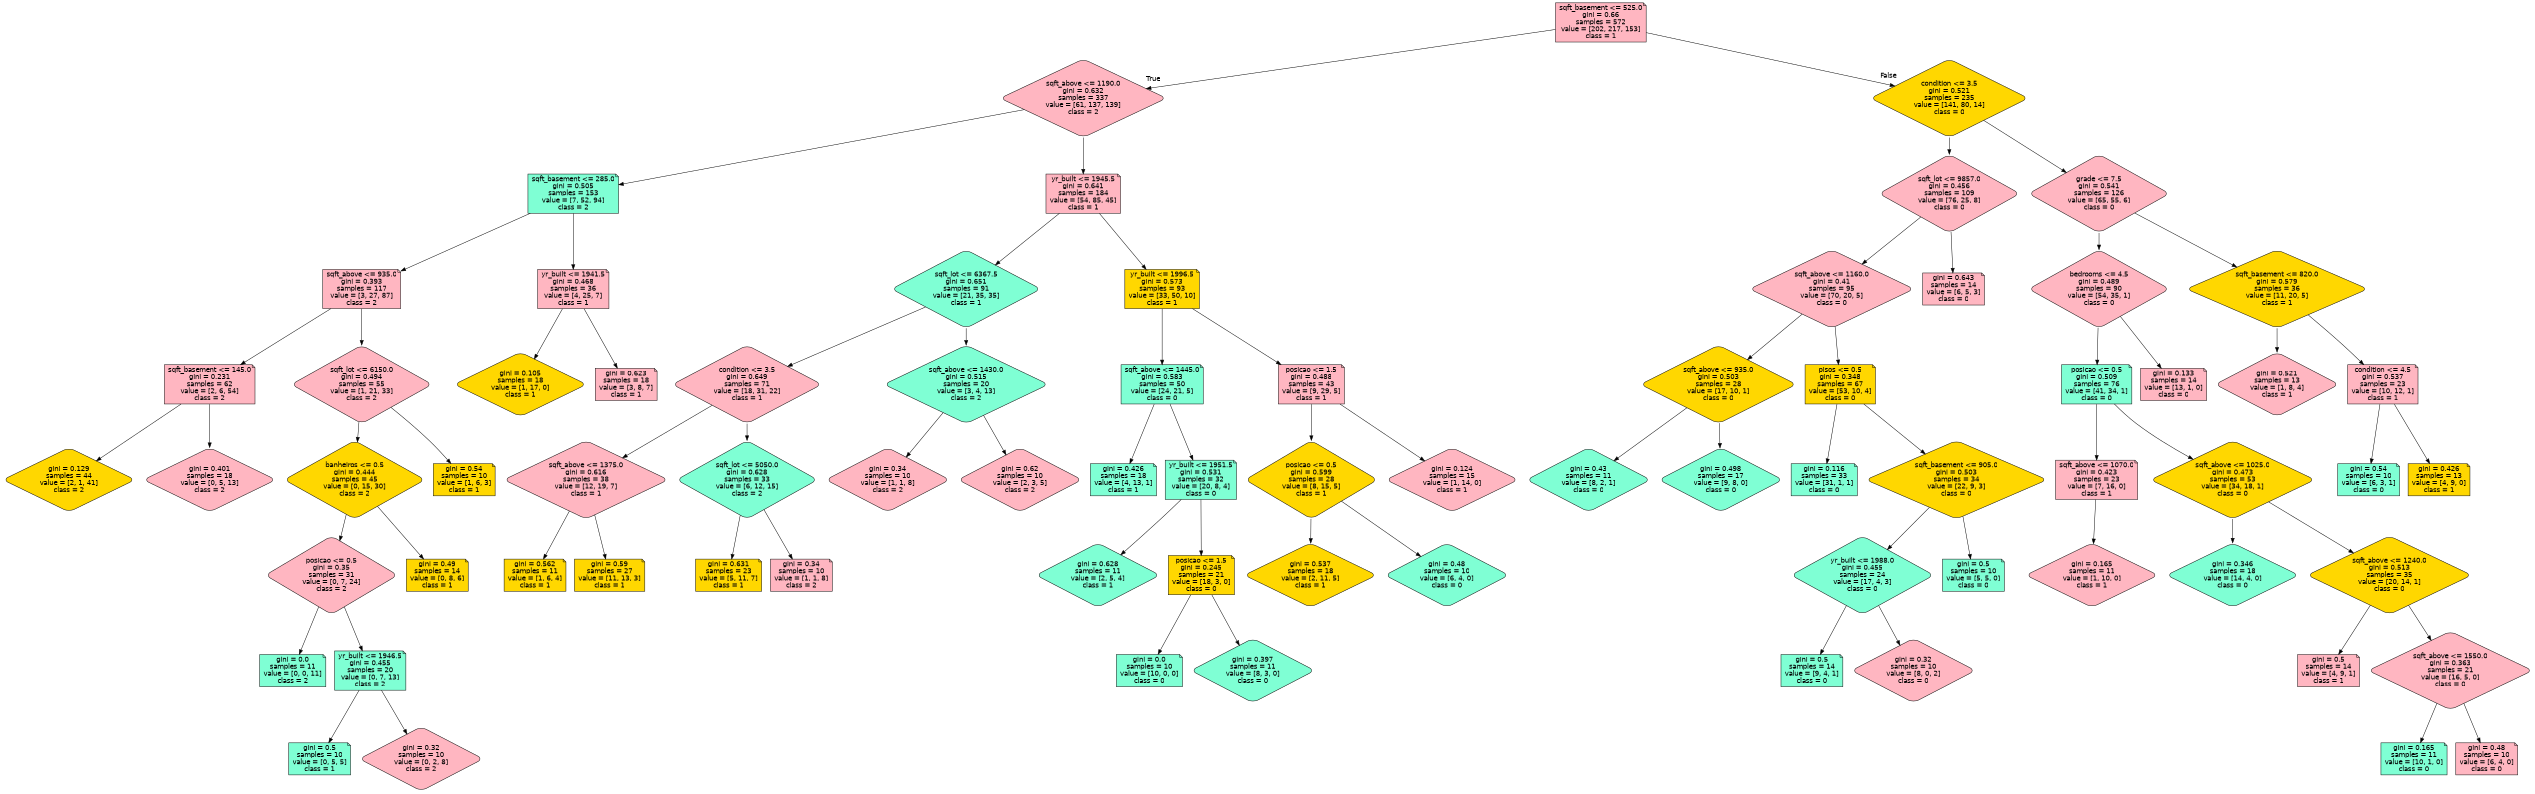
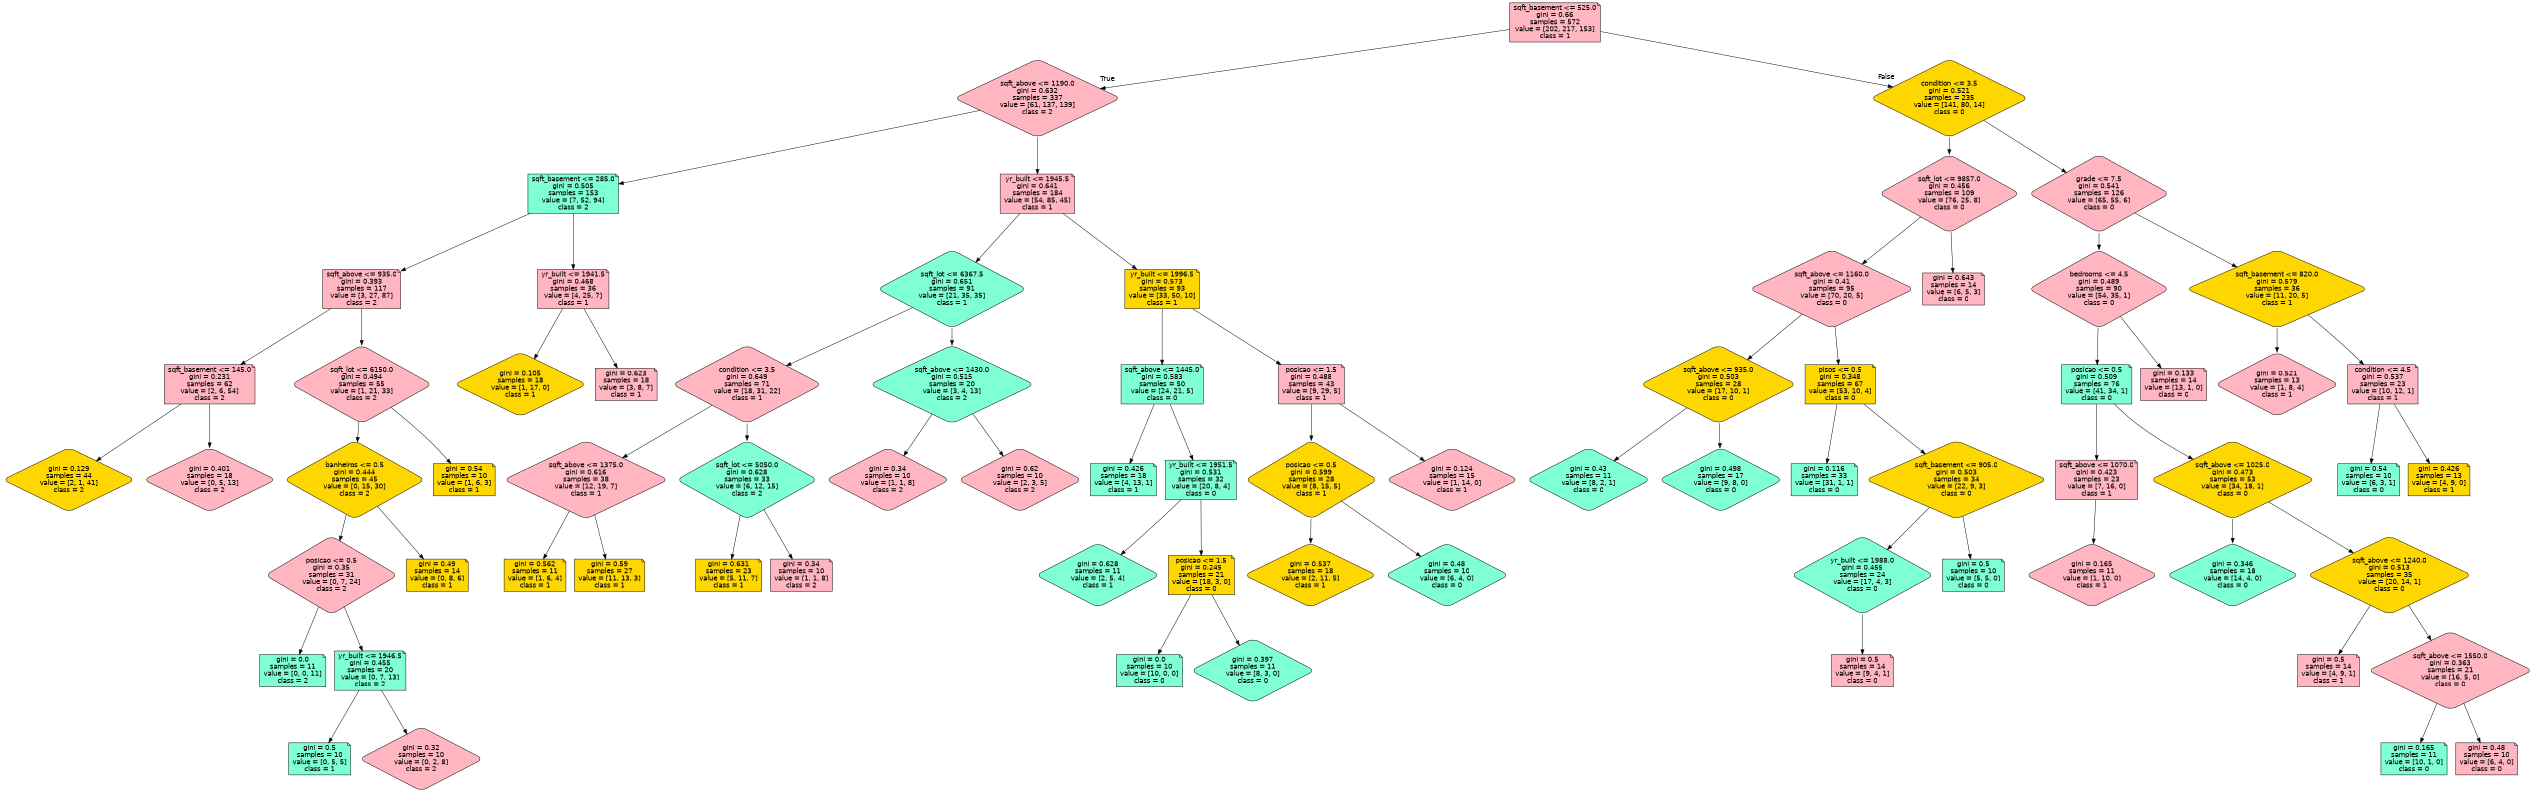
(1812, 671) -> (1862, 671)
(1913, 671) -> none
